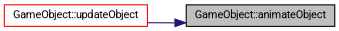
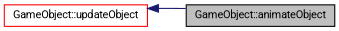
(161, 23) -> (172, 8)
